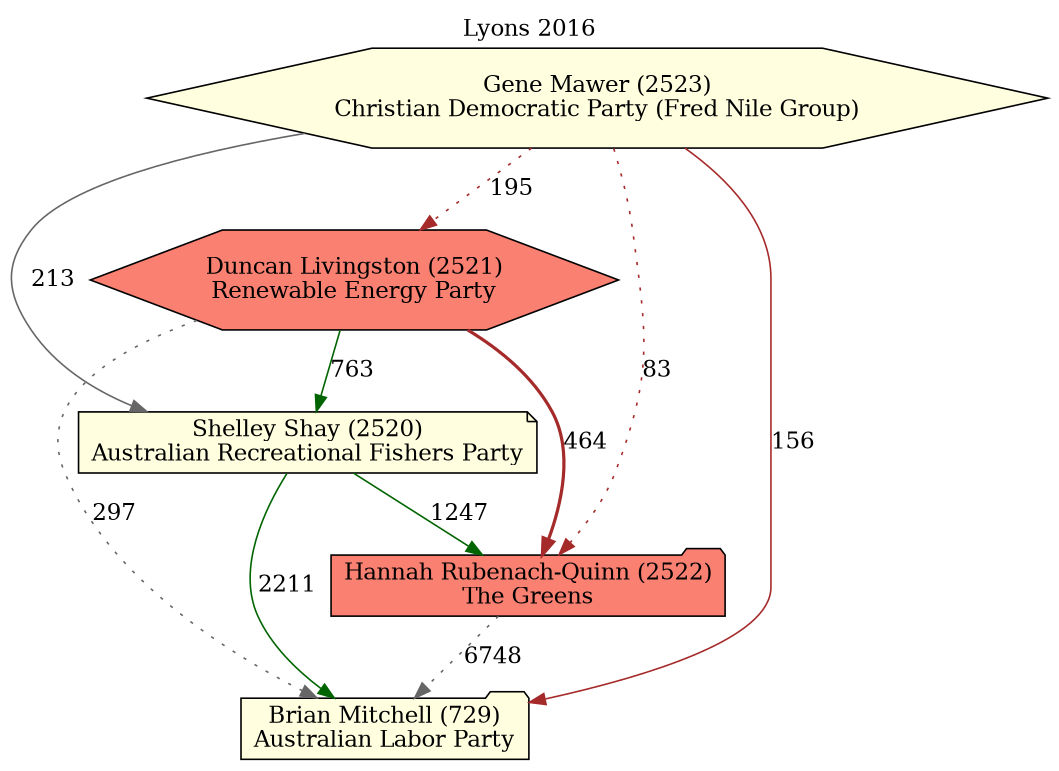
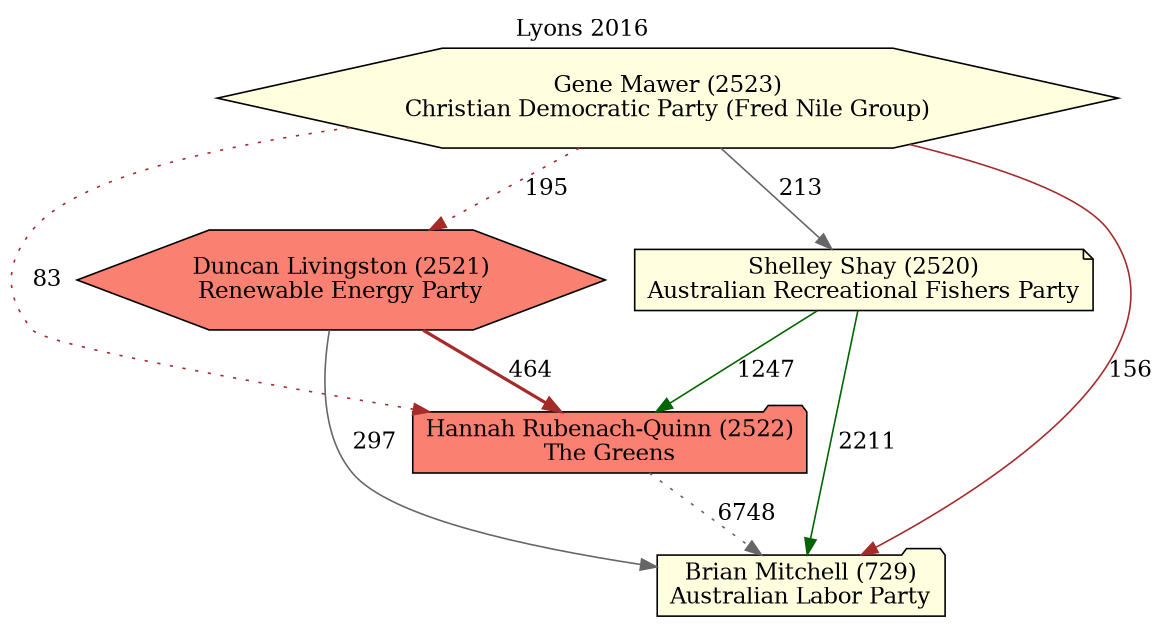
(331, 363) -> none
(89, 517) -> (419, 513)
